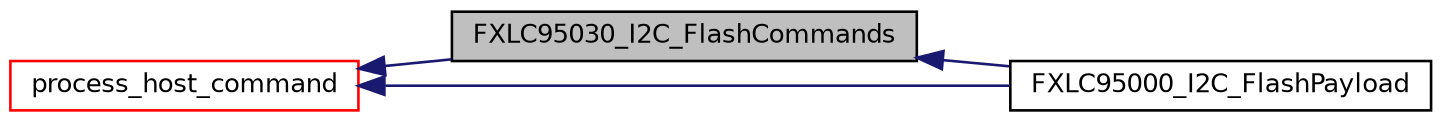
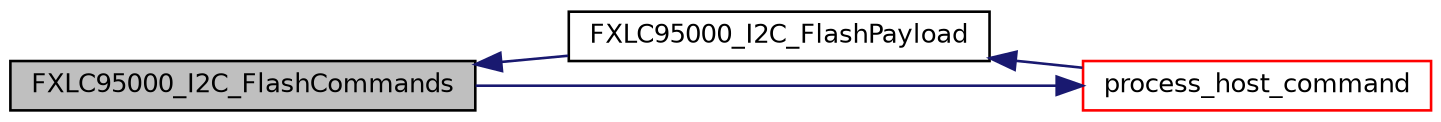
(684, 36) -> (243, 86)
(698, 86) -> (1049, 64)
